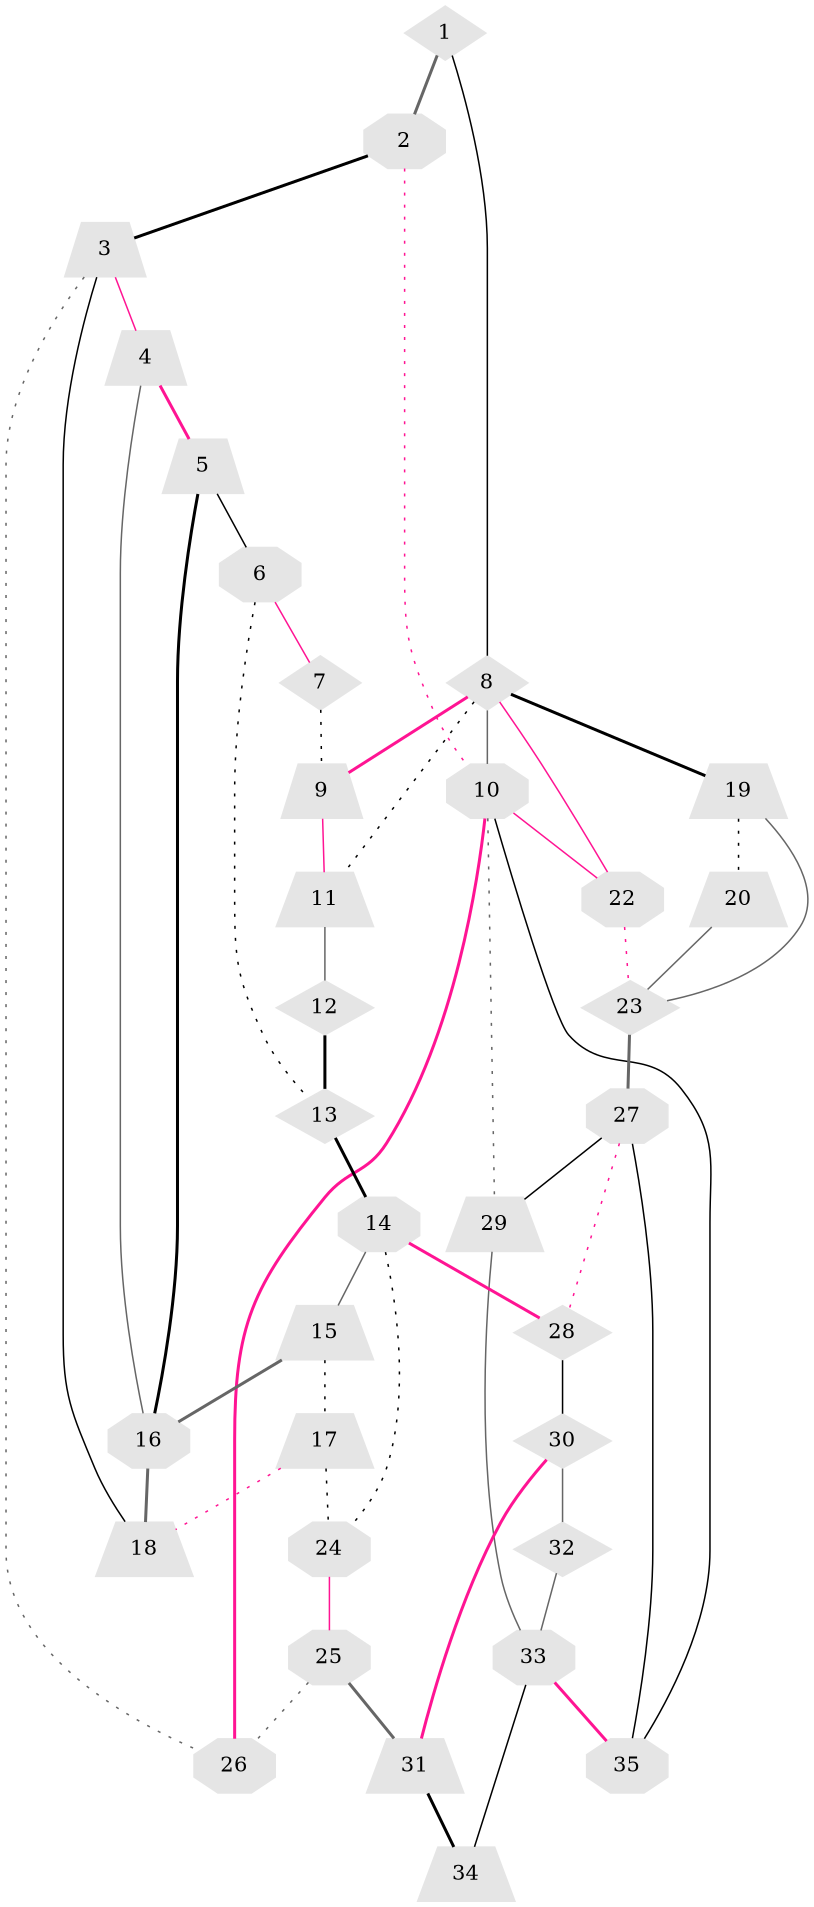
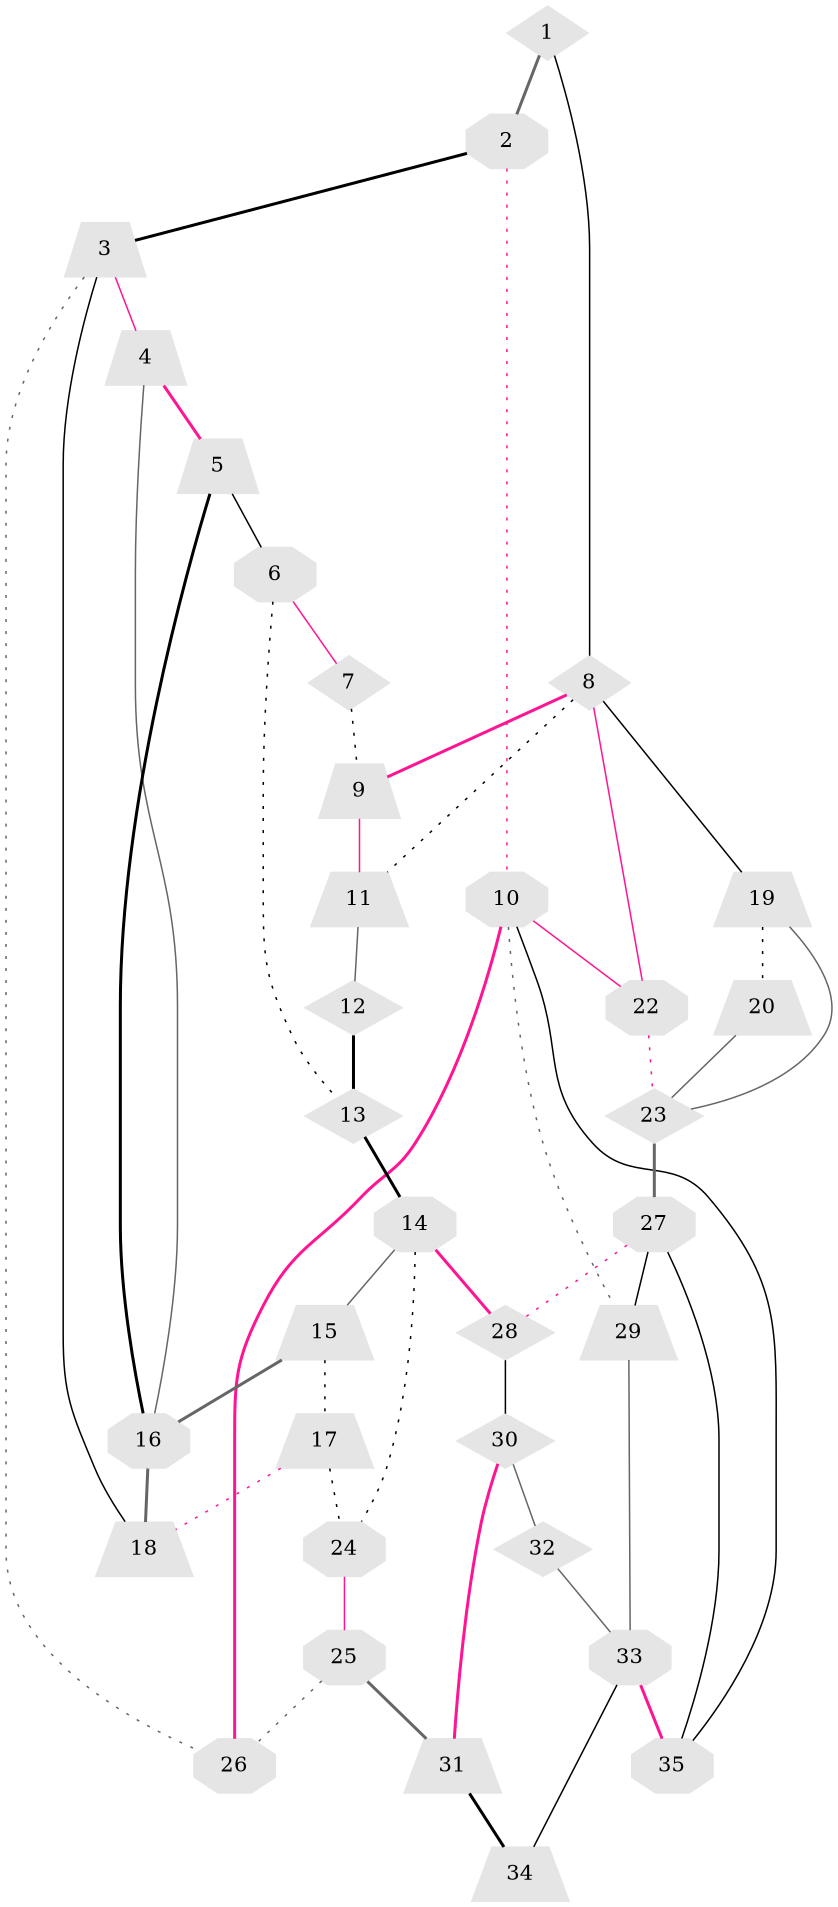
(608, 735) -> (672, 787)
(487, 737) -> none
